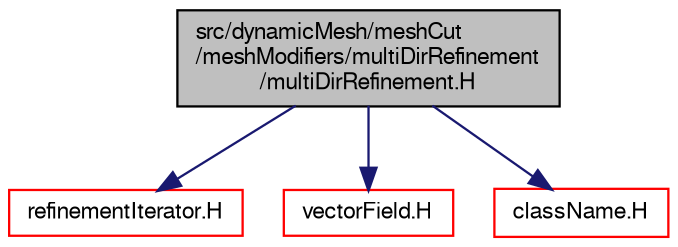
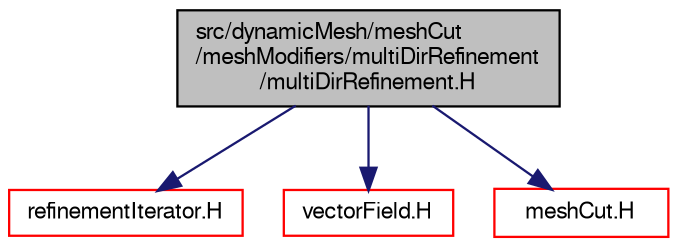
(581, 213) -> (581, 213)
